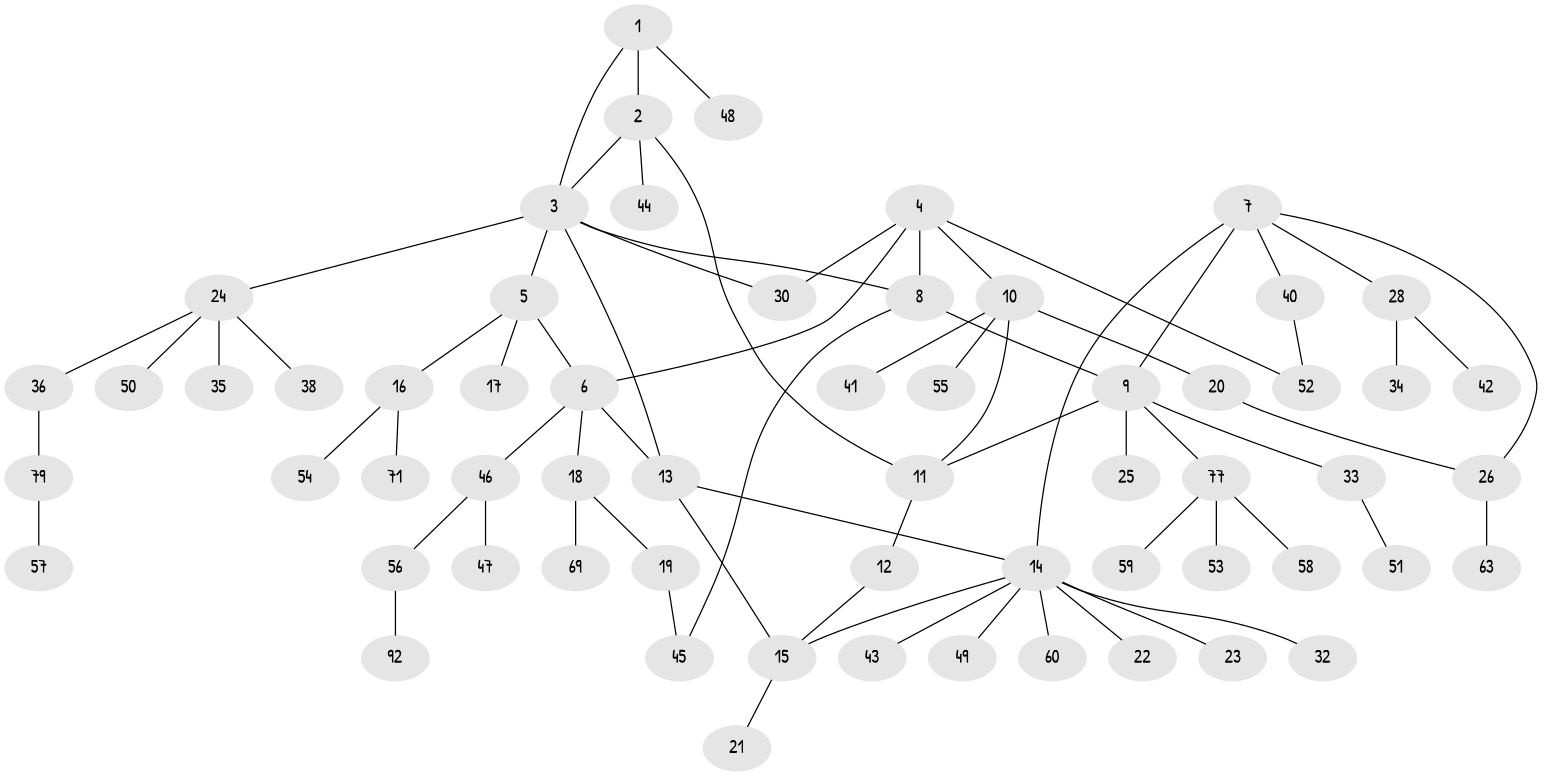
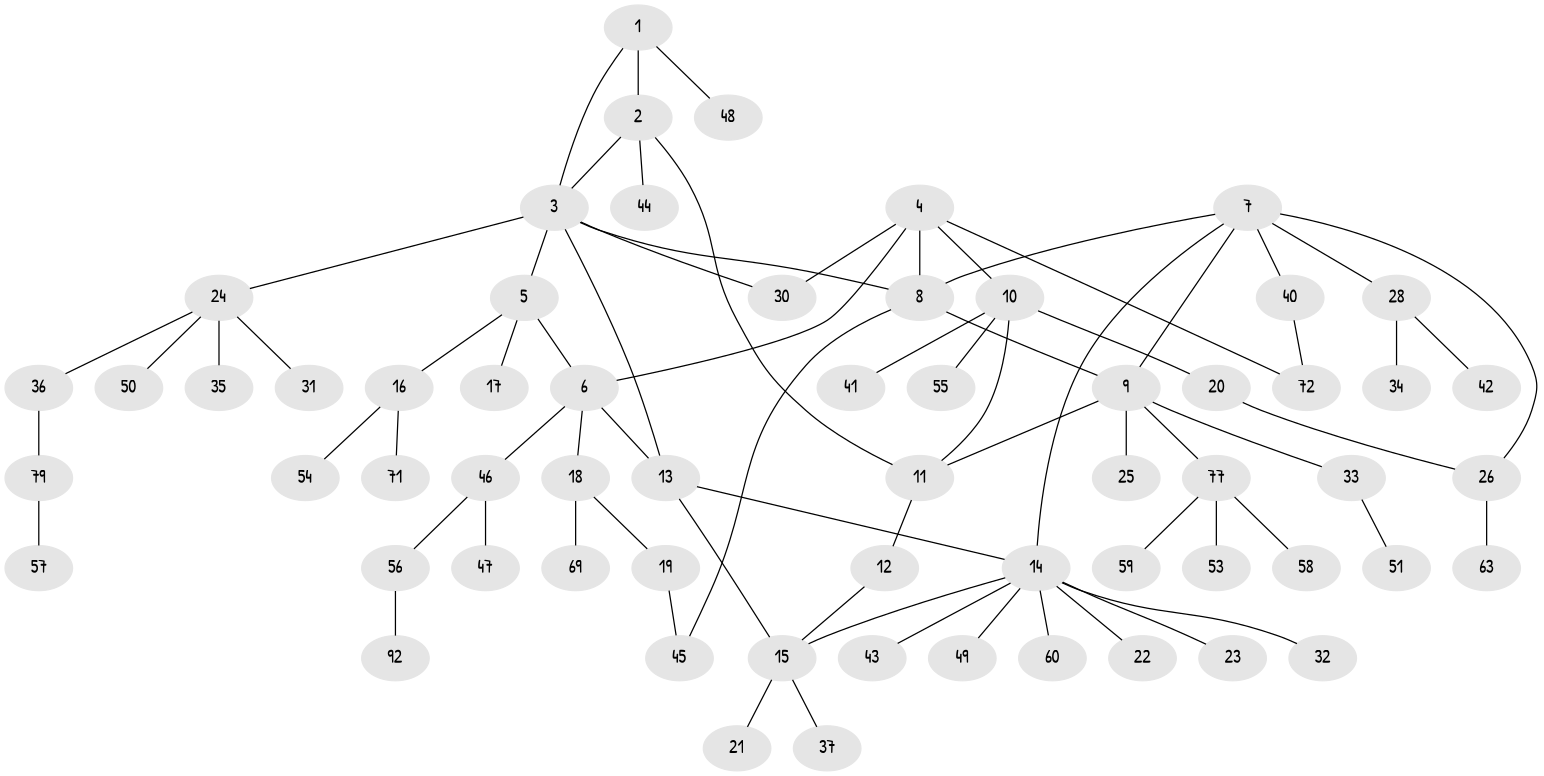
none -> (1079, 243)
(309, 388) -> (309, 388)
(1306, 388) -> (1306, 388)
none -> (827, 748)
